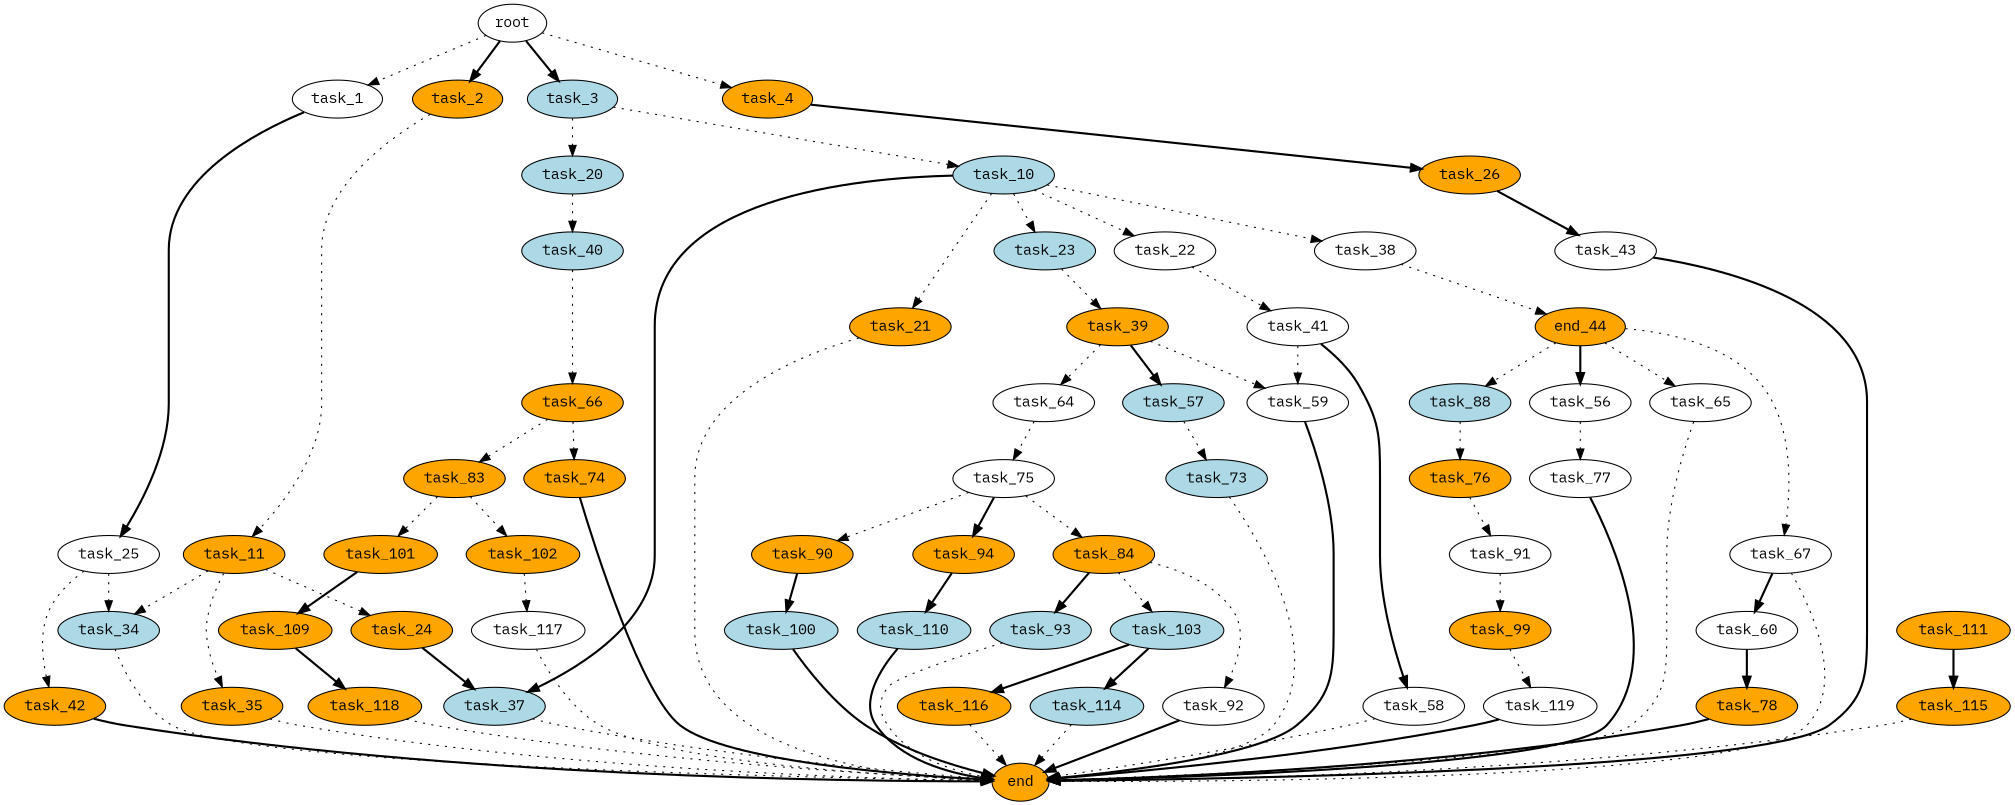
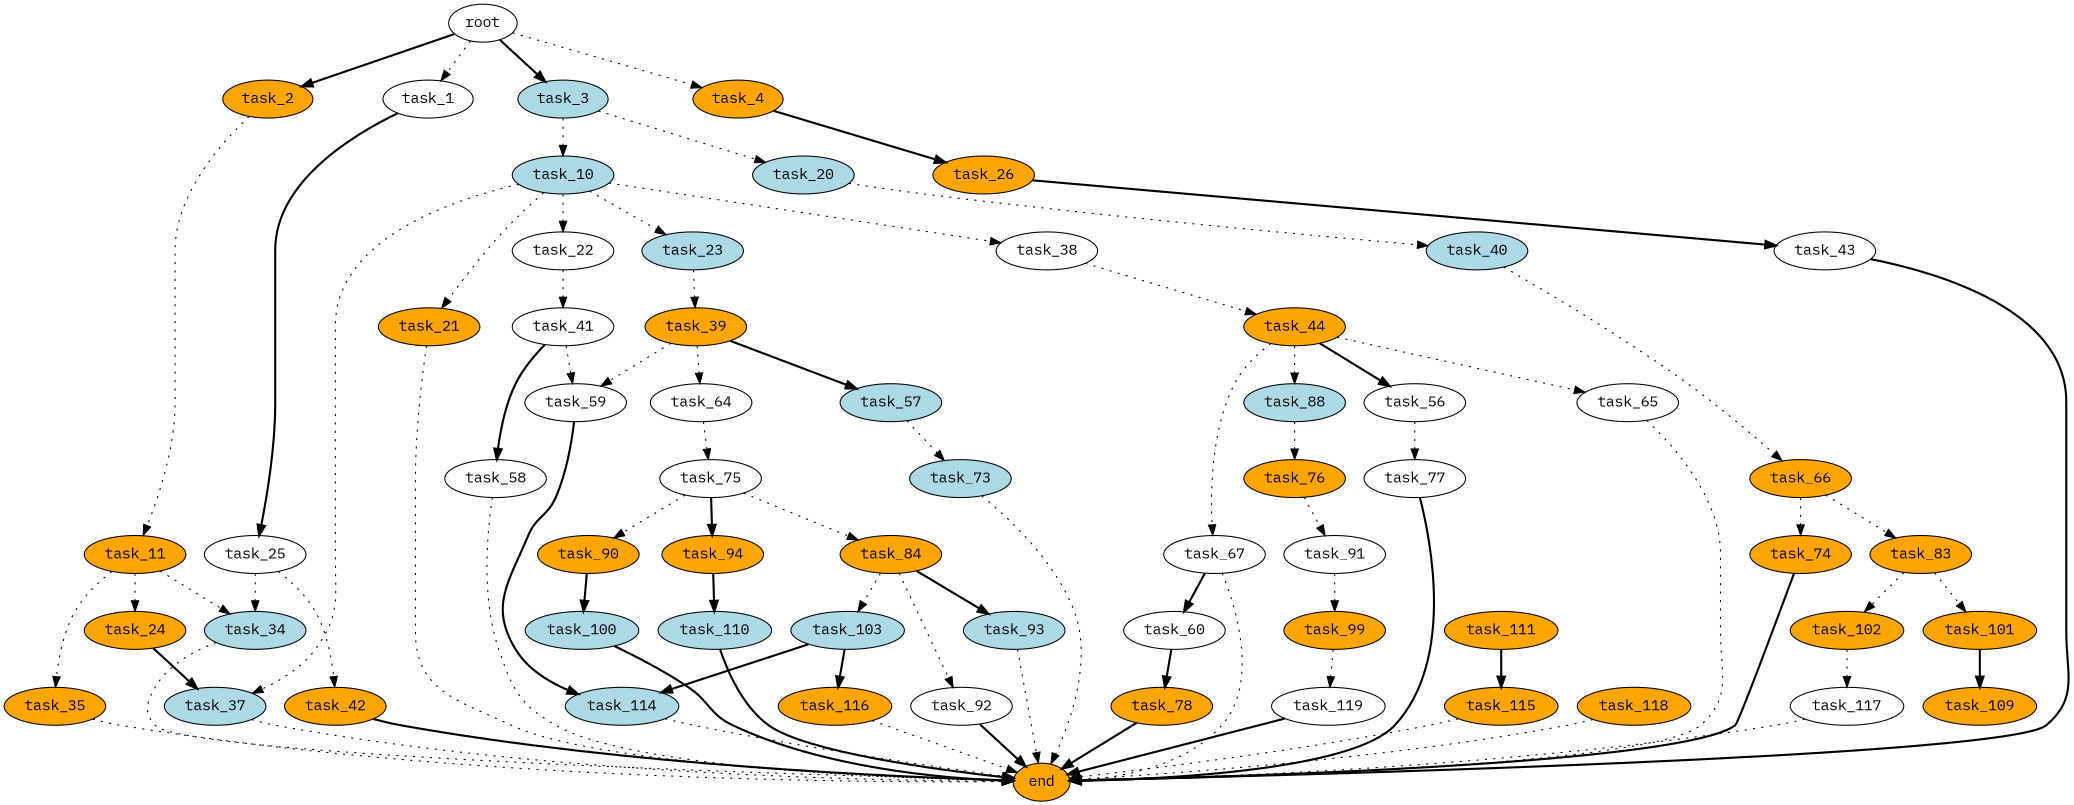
(1580, 327) -> (1295, 327)
(655, 350) -> (335, 399)
(316, 665) -> none
(1321, 698) -> (515, 564)
